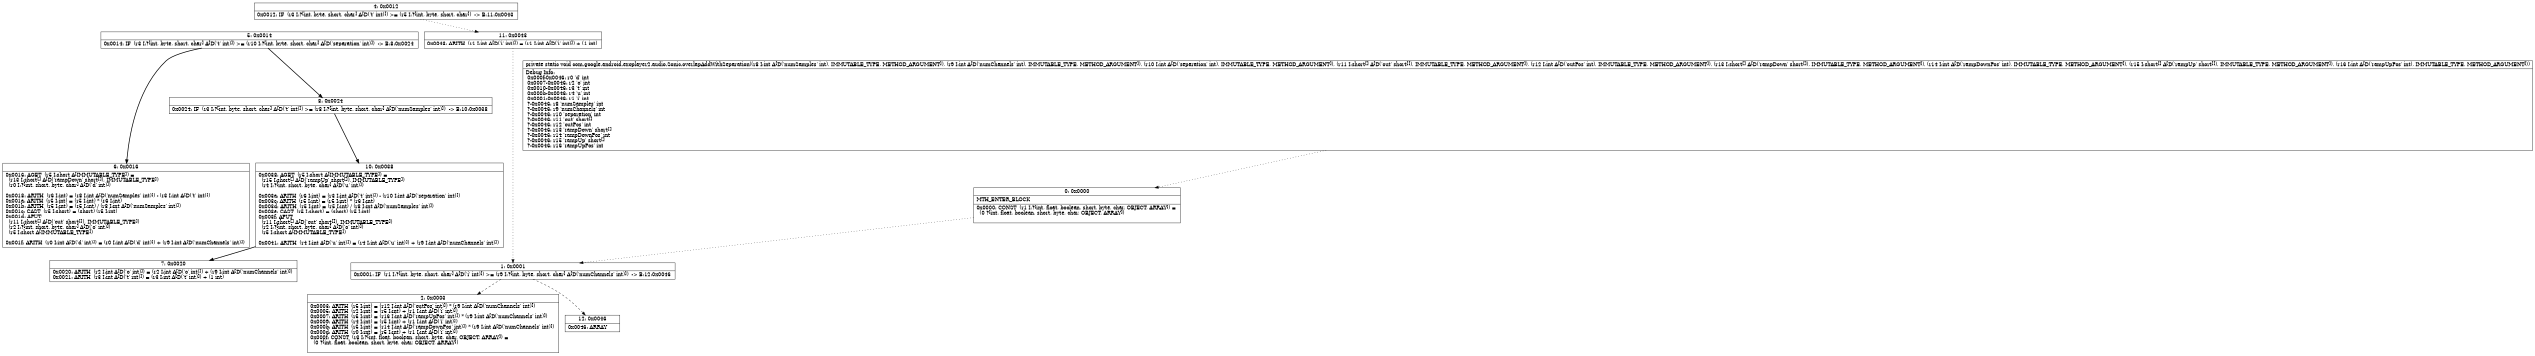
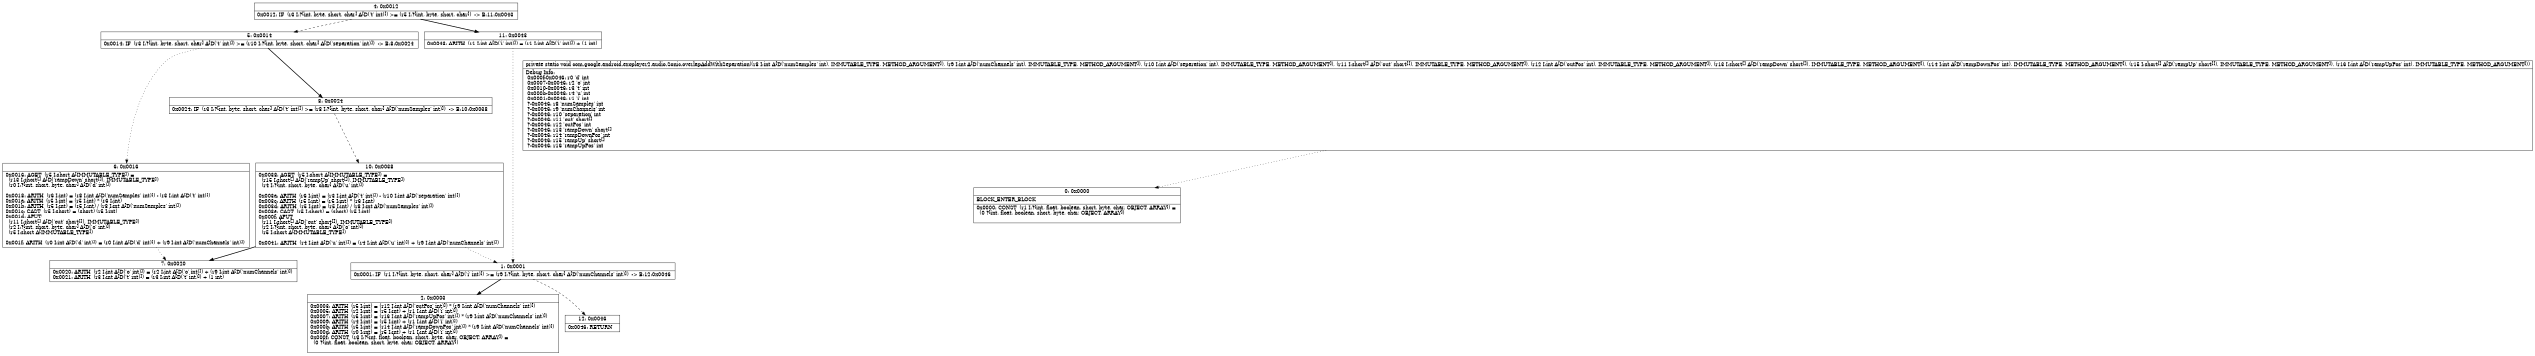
none -> (325, 25)
(448, 25) -> (448, 25)
(146, 89) -> (146, 89)
(346, 137) -> (346, 137)
(1003, 200) -> (1006, 200)
(277, 217) -> (277, 217)
(778, 240) -> (480, 254)
none -> (160, 252)
(491, 286) -> (491, 286)
(590, 328) -> (592, 328)
